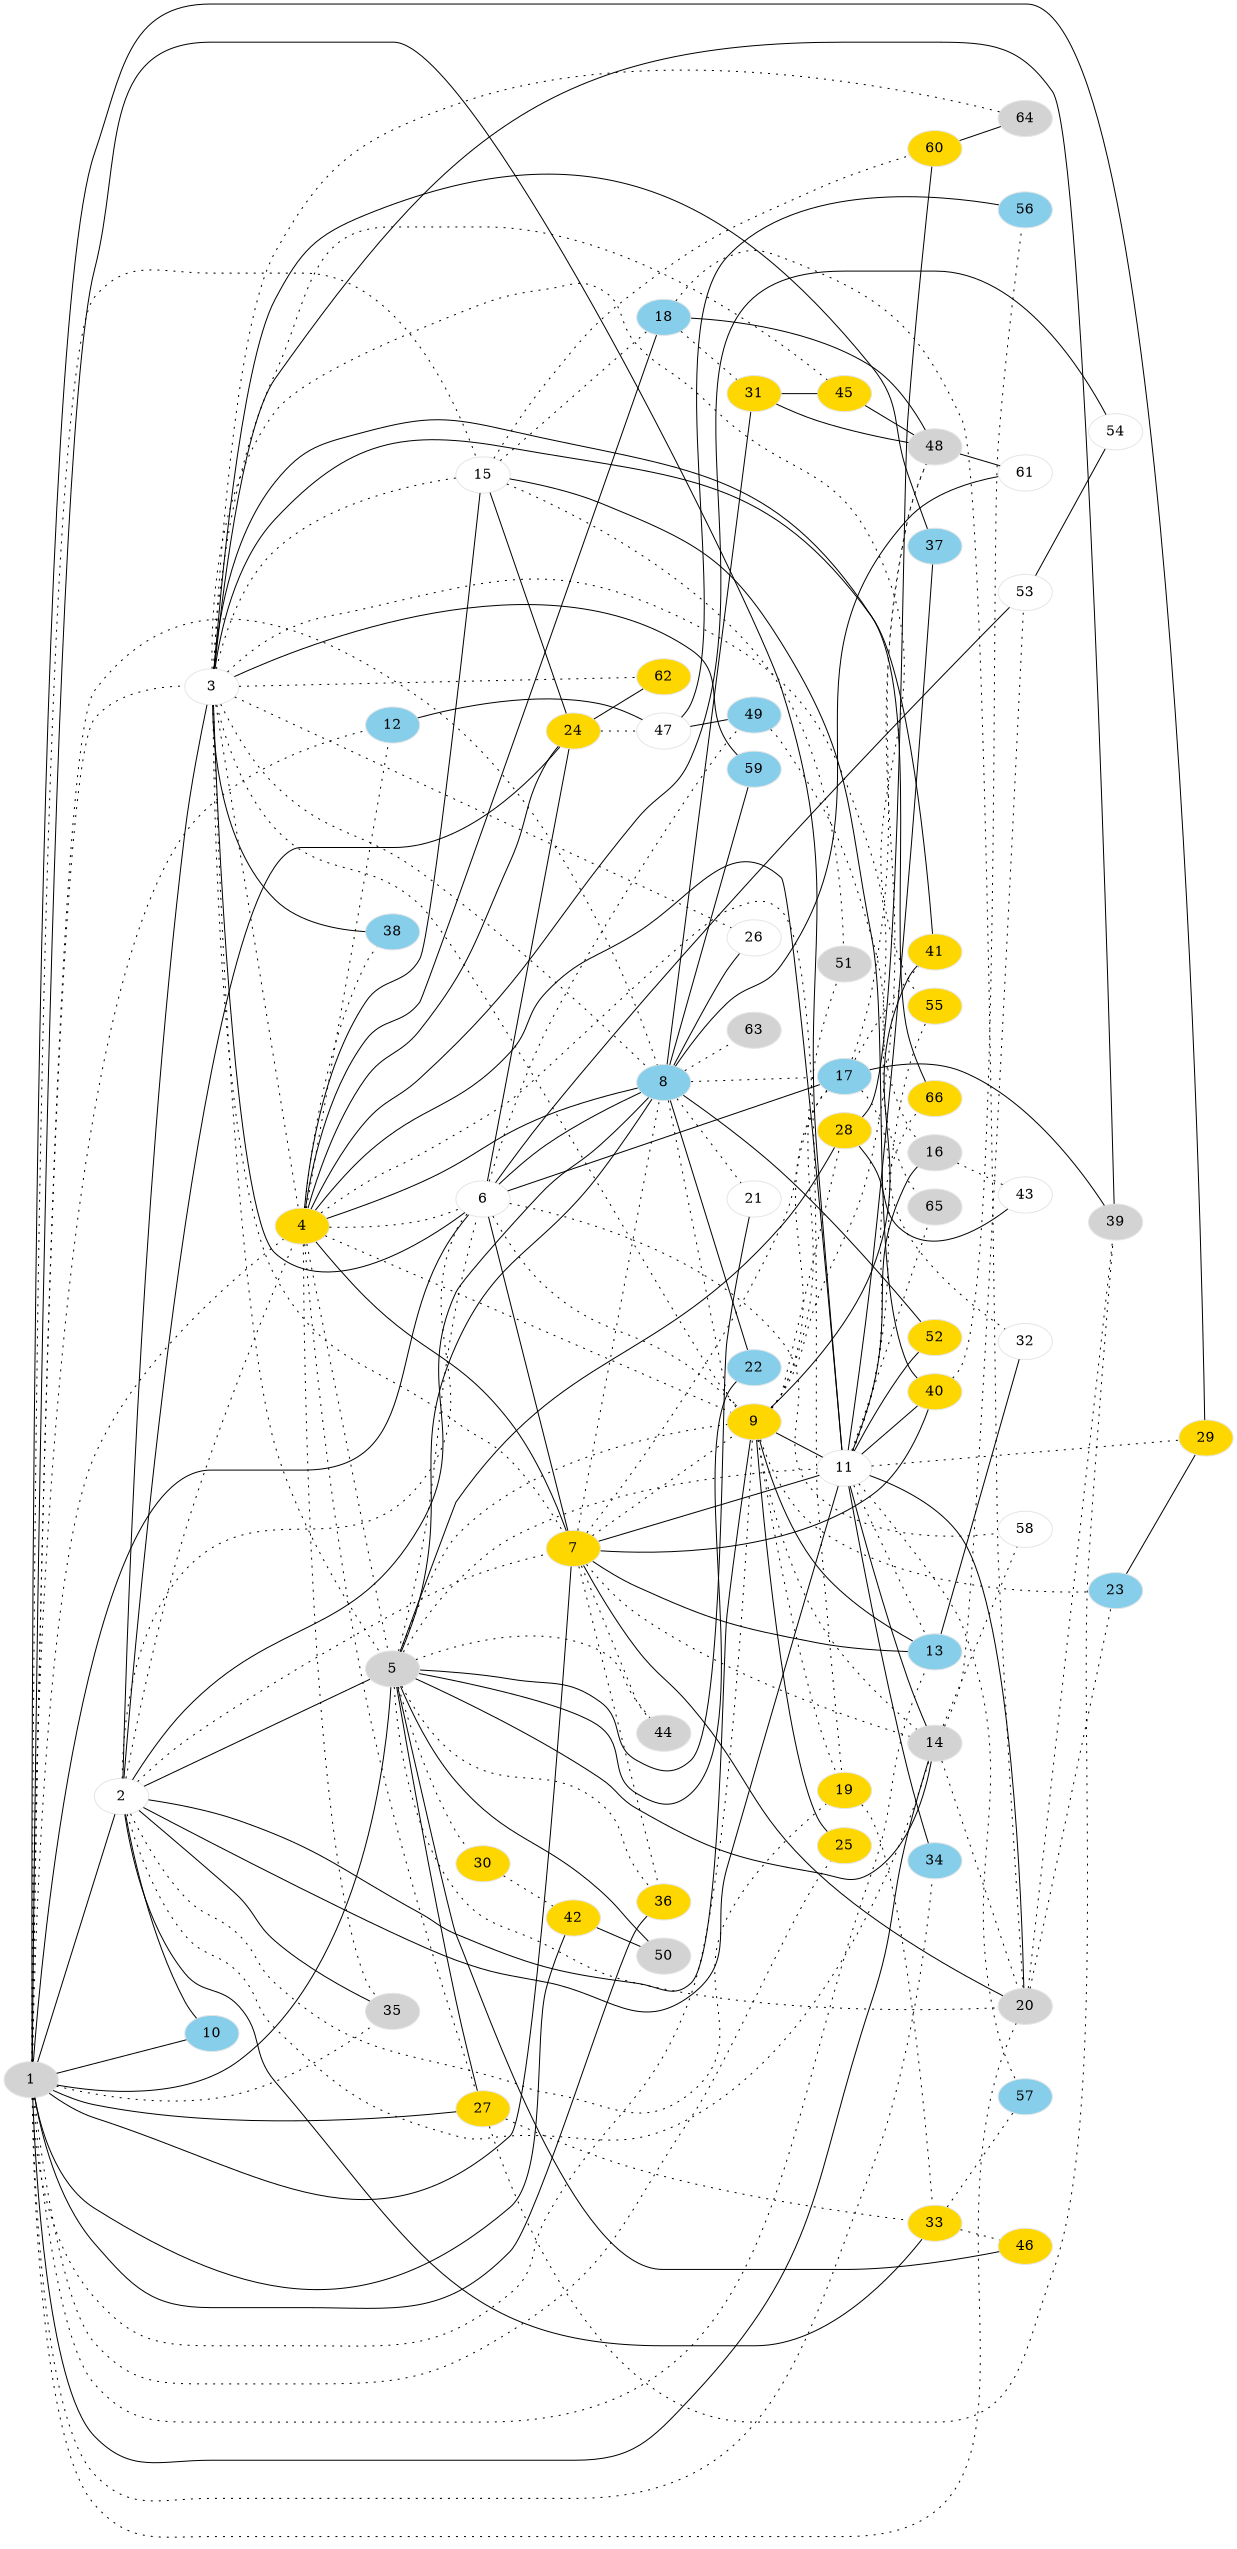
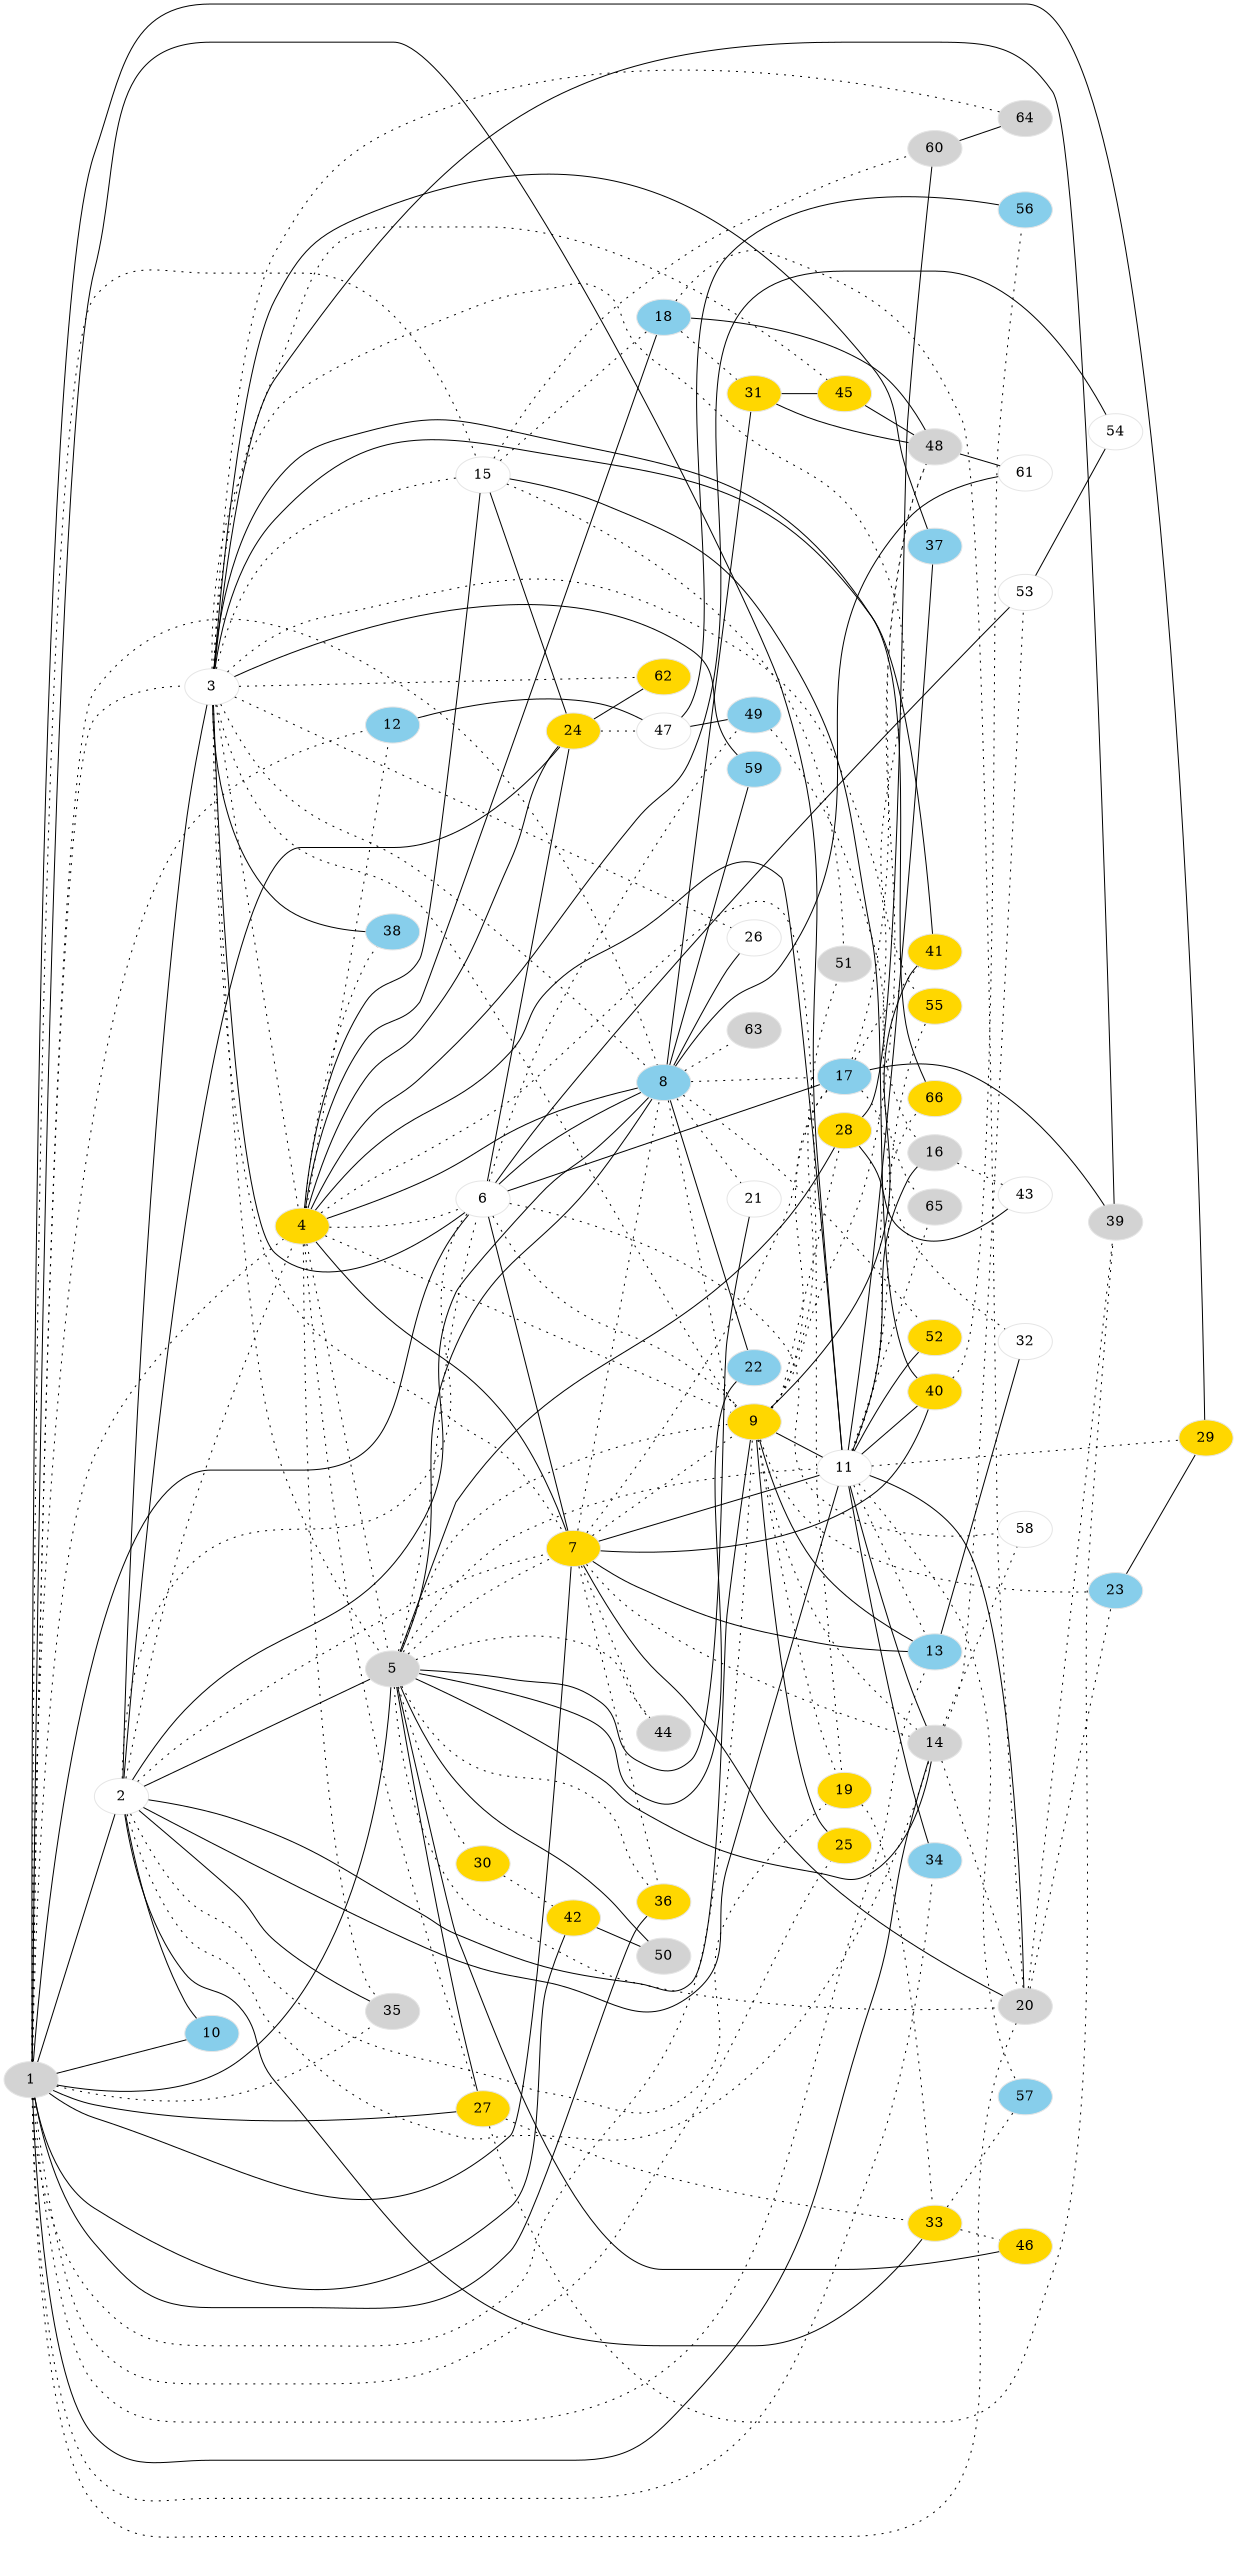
(935, 149) -> (935, 149)
(787, 1177) -> (787, 1177)
none -> (475, 1600)
